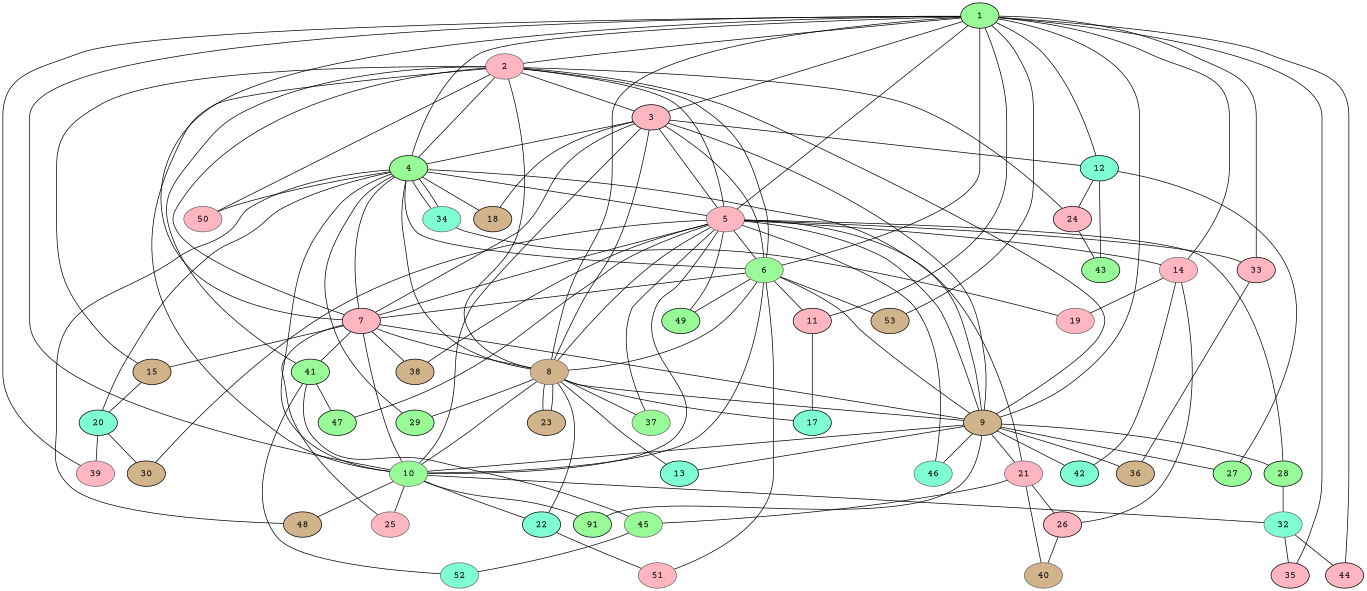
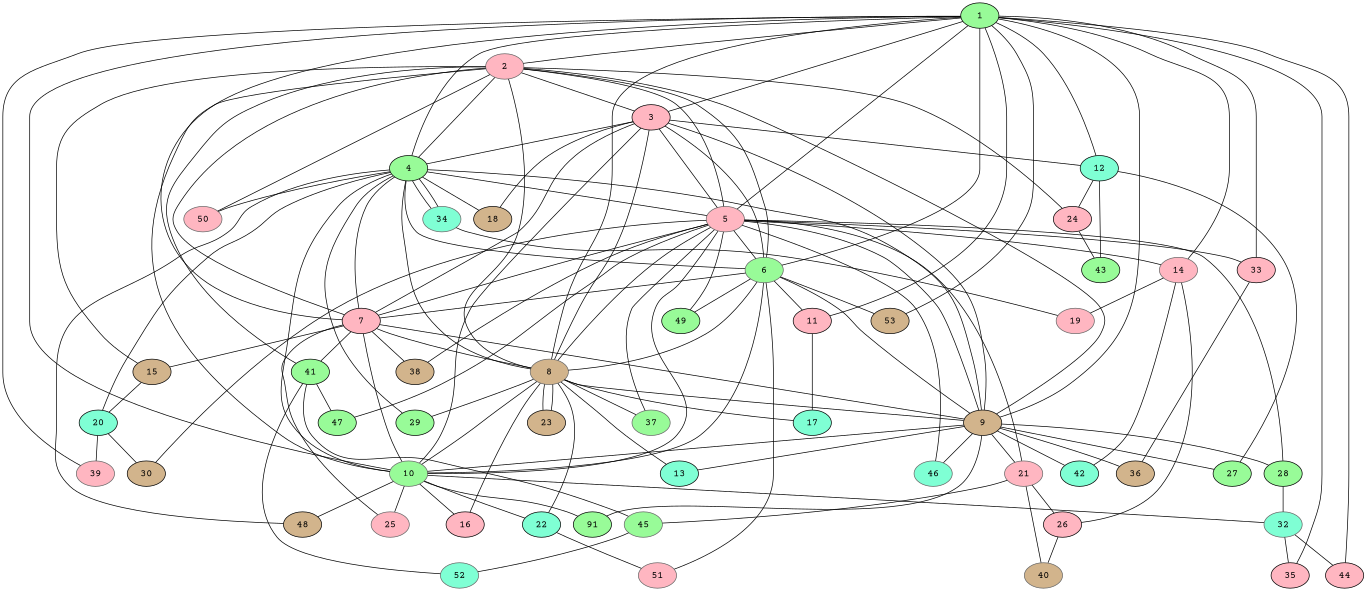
none -> (465, 525)
